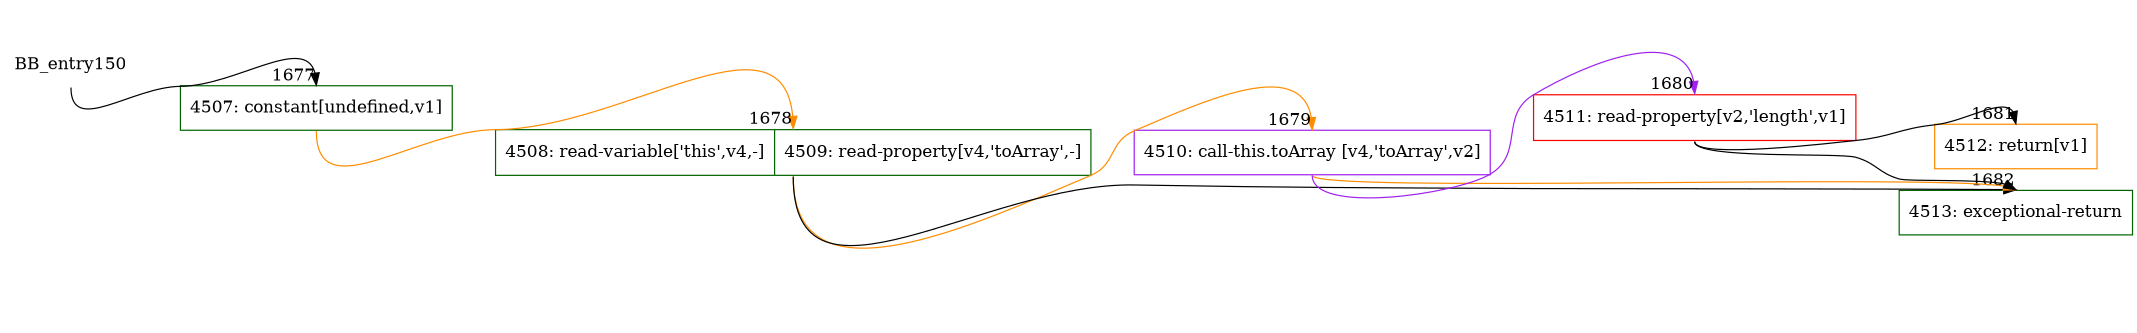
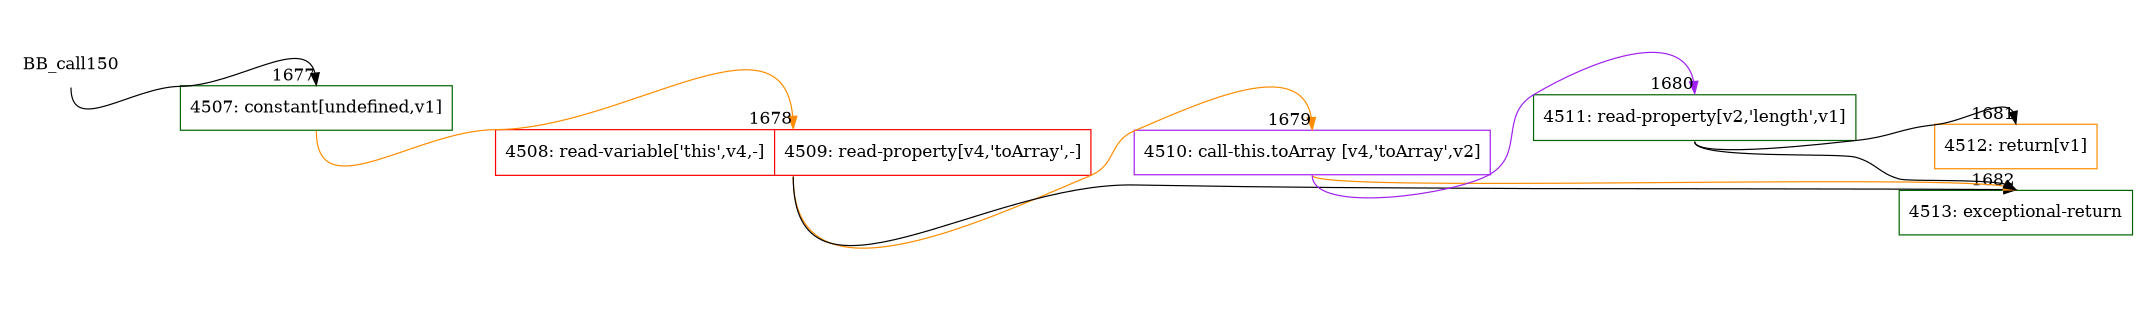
(71, 65) -> (71, 65)
(1695, 118) -> (1695, 118)
(793, 153) -> (793, 153)
